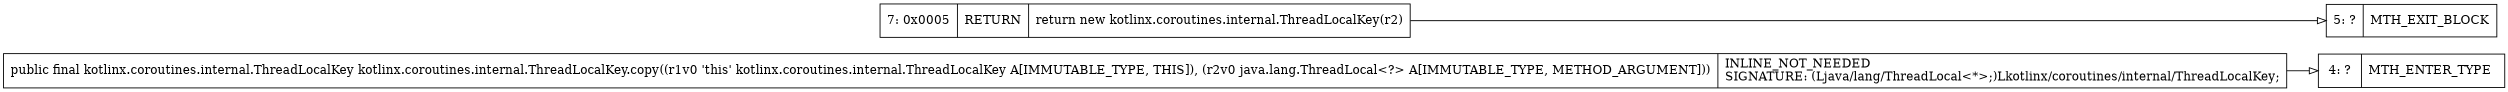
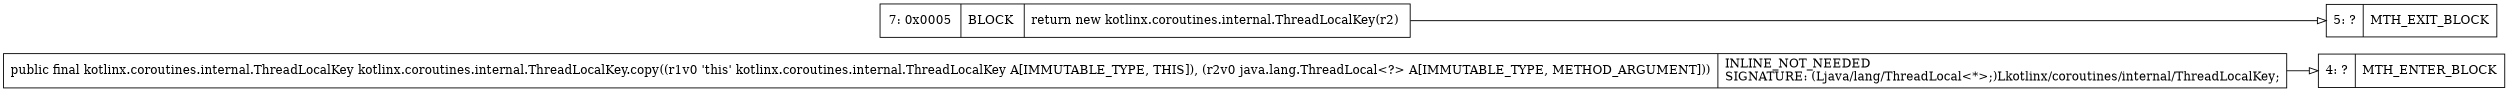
(993, 20) -> (991, 20)
(2430, 70) -> (2430, 70)
